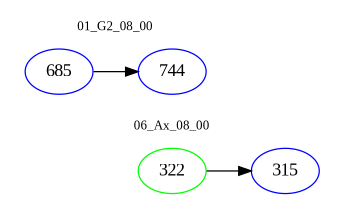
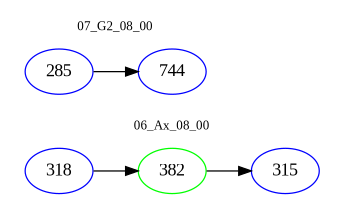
(116, 27) -> (116, 27)
(59, 72) -> (59, 72)
none -> (59, 171)
(172, 171) -> (172, 171)
